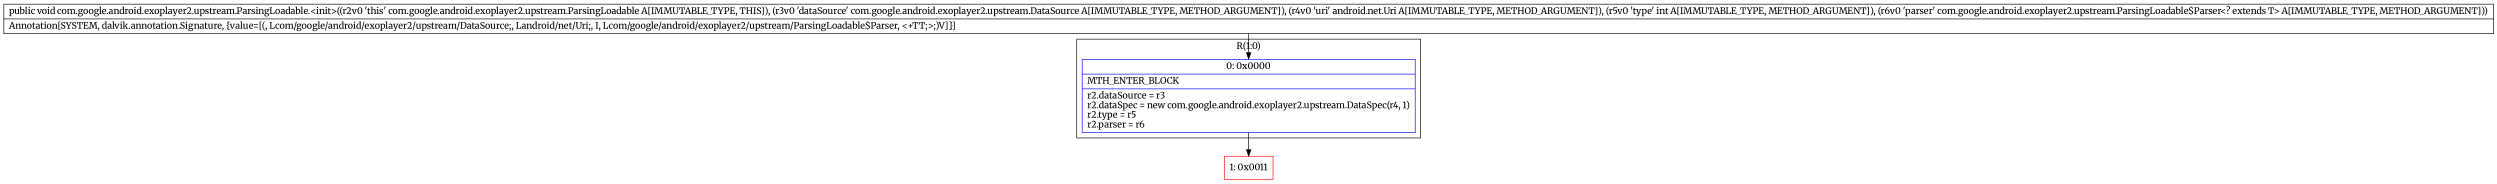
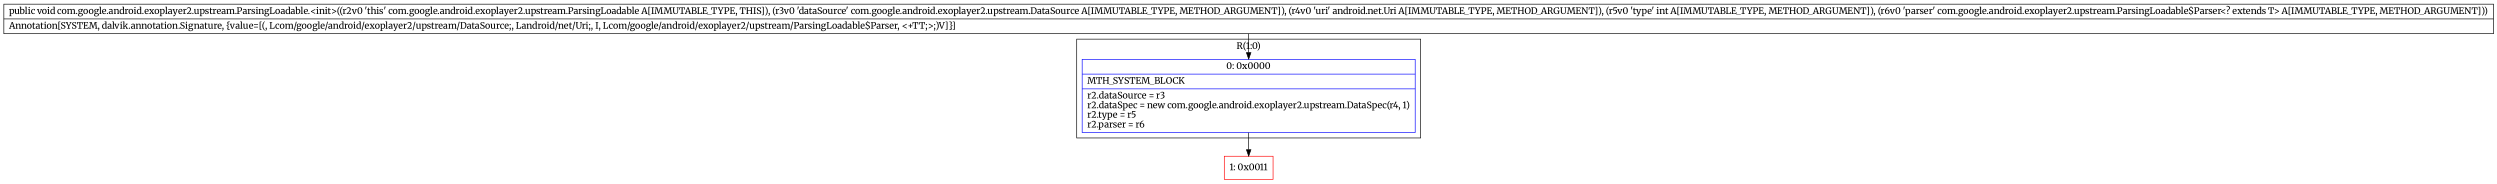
(1133, 81) -> (1136, 81)
